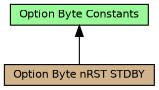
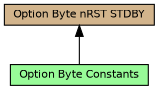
(79, 50) -> (79, 50)
